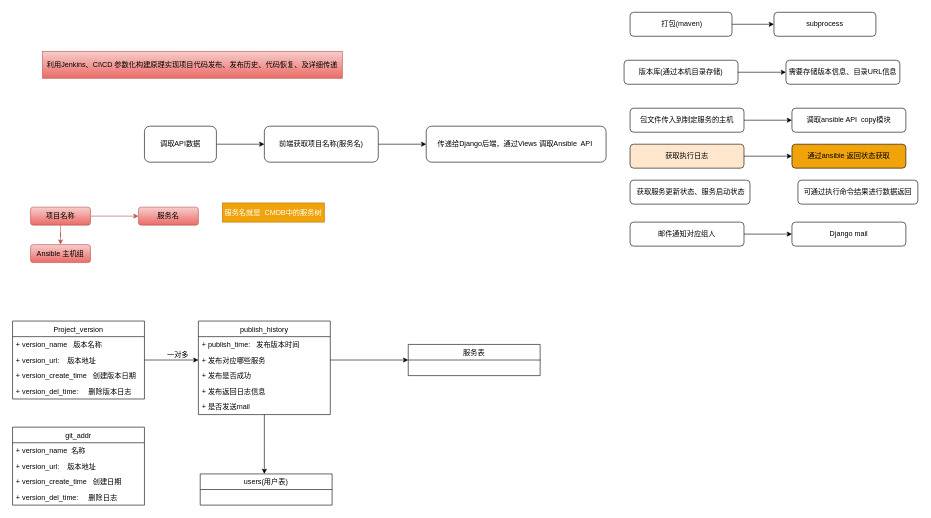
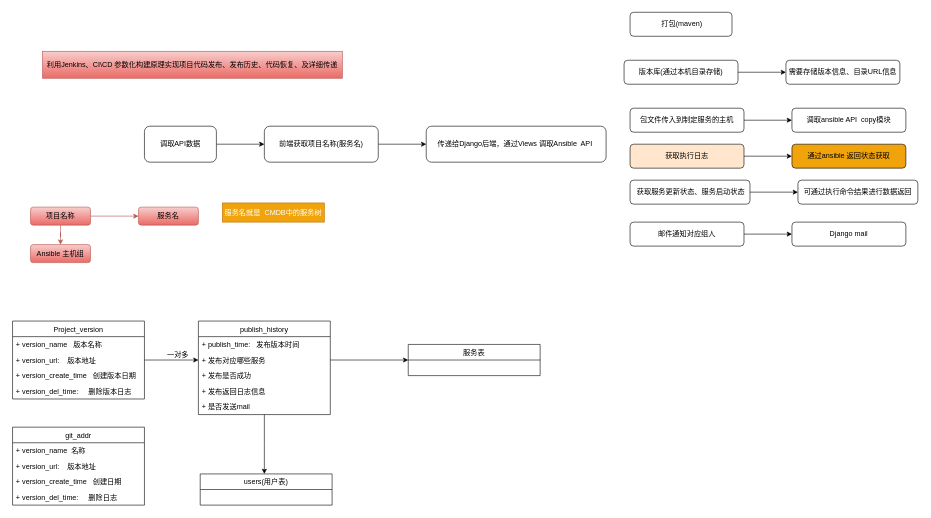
(768, 24) -> none
(825, 24) -> none
none -> (792, 192)
